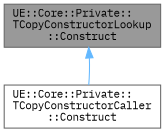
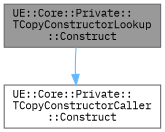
(89, 72) -> (75, 61)
